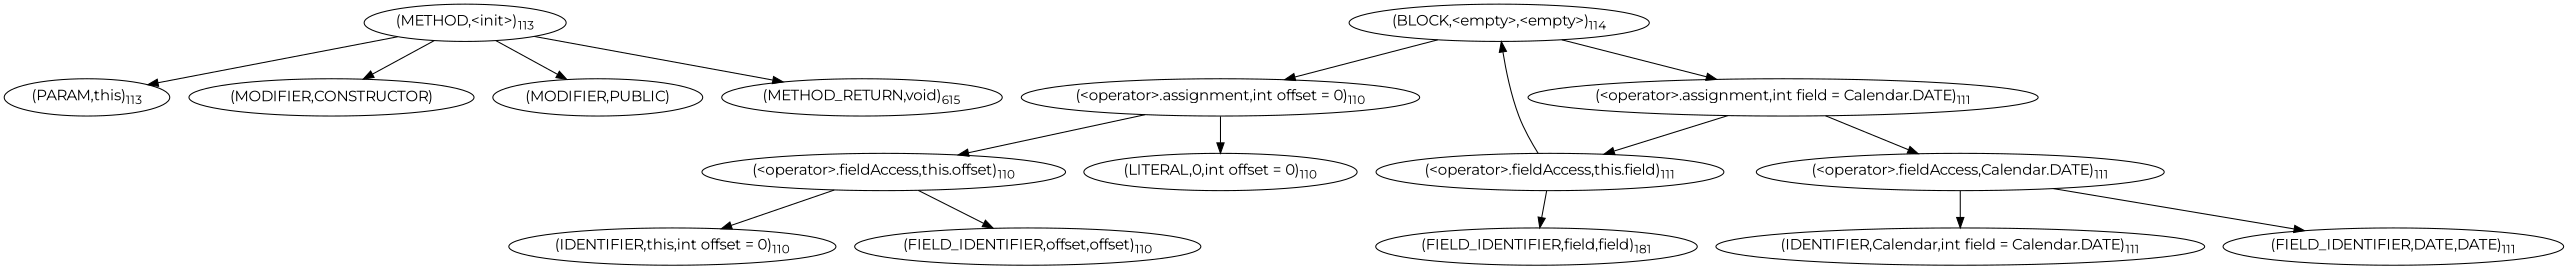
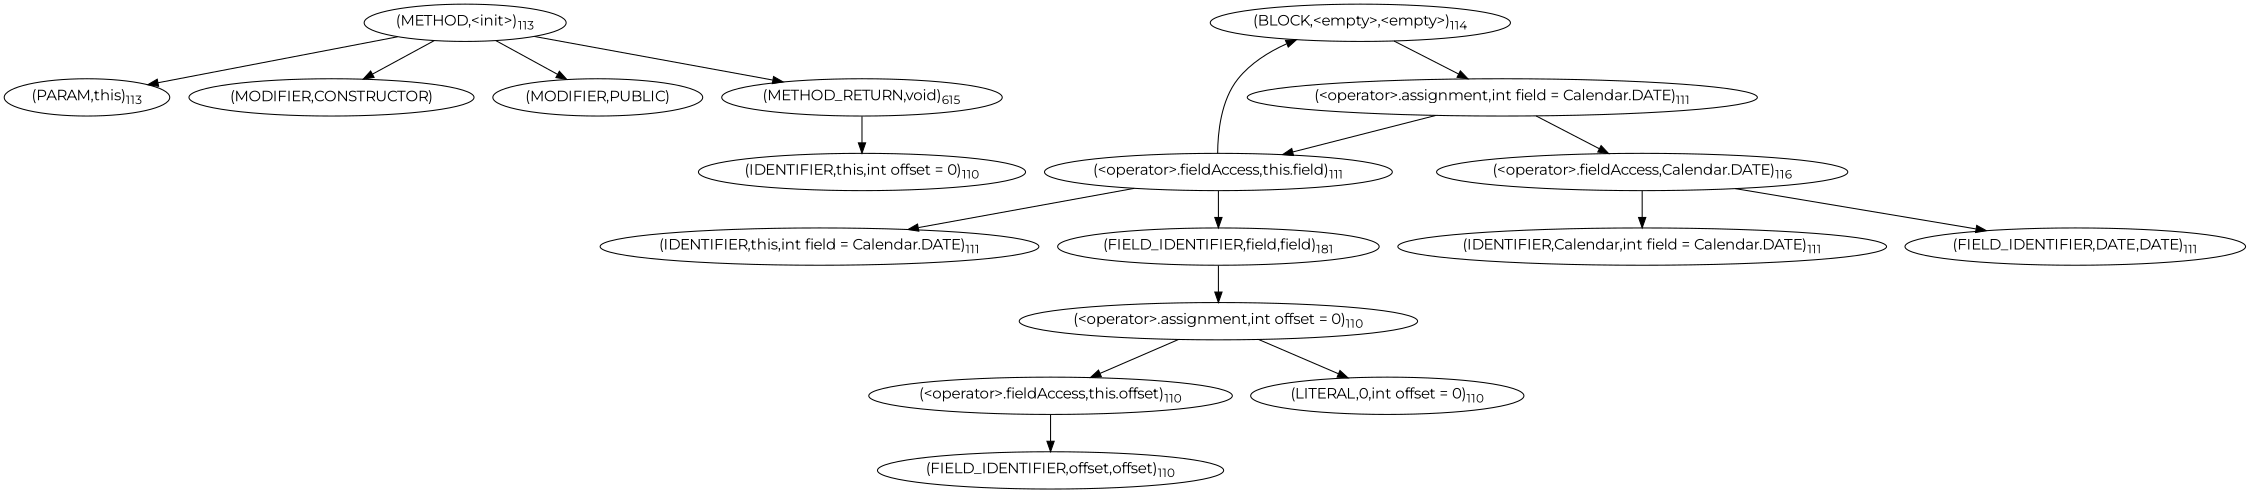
(1366, 58) -> (1218, 279)
(2102, 170) -> (1784, 170)
(783, 208) -> (862, 130)
none -> (820, 247)
